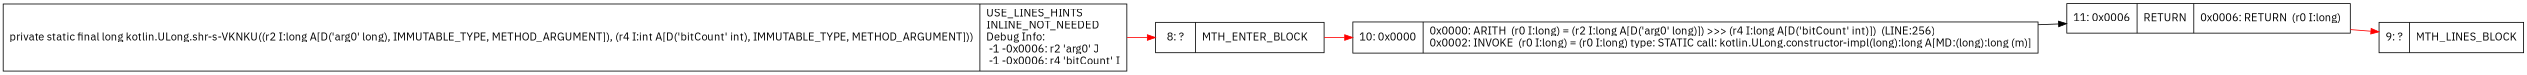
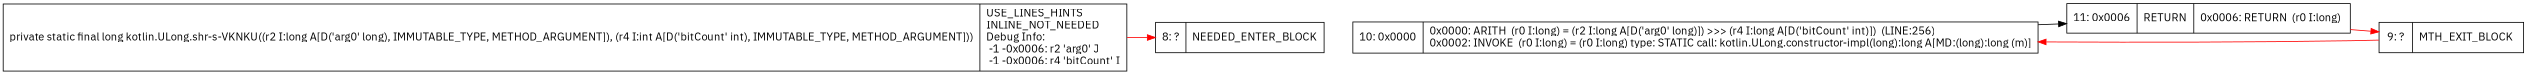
(1255, 37) -> (1255, 37)
(2467, 37) -> (2466, 37)
(1334, 38) -> (2213, 42)
